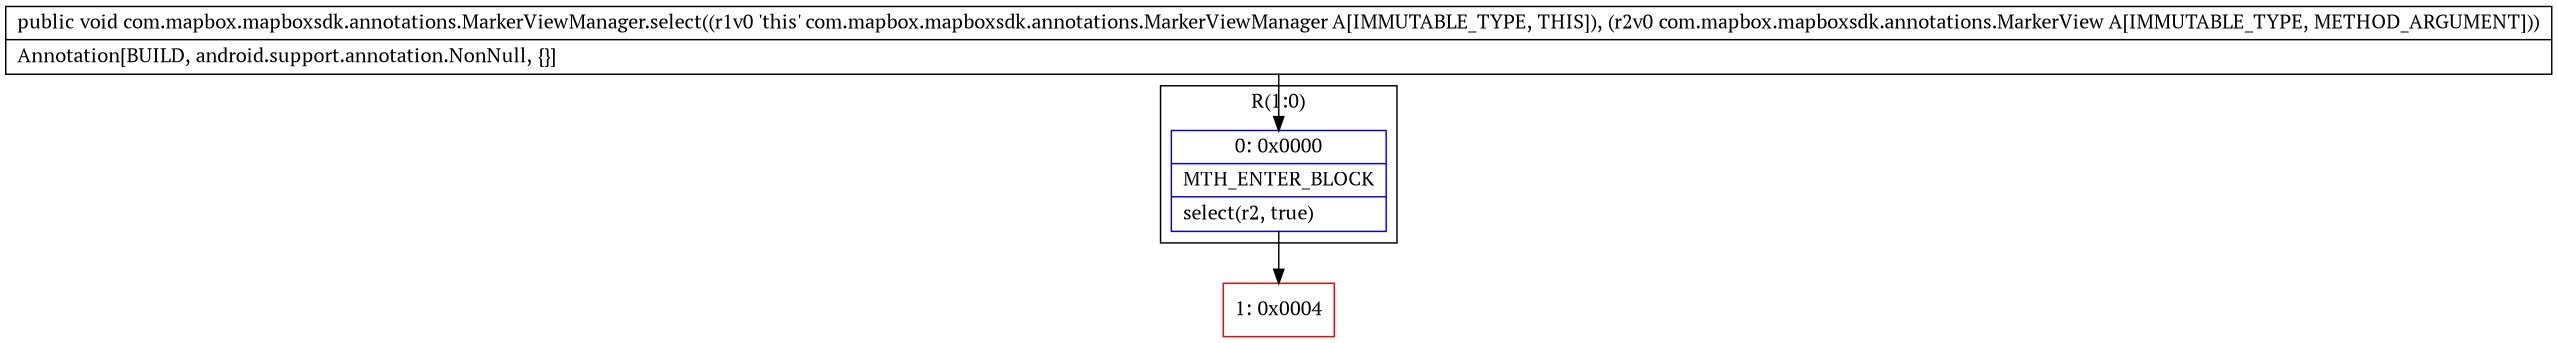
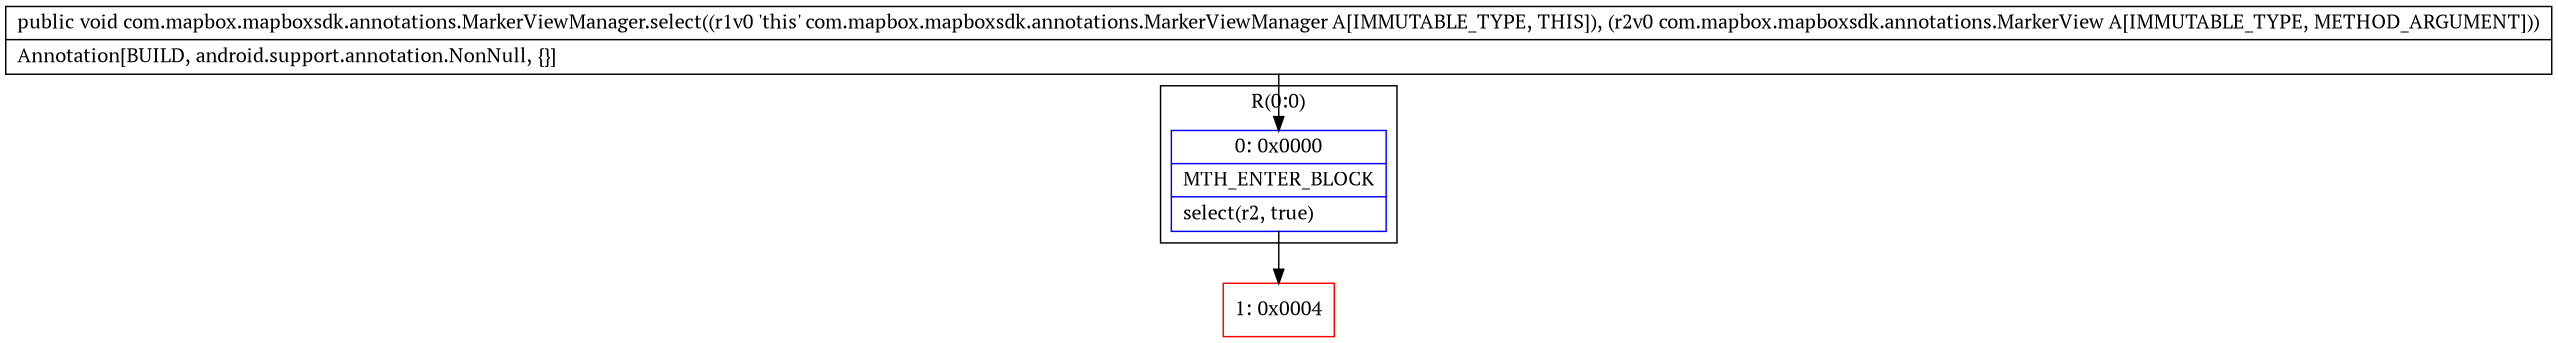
(1279, 102) -> (1279, 102)
